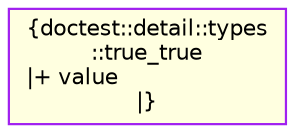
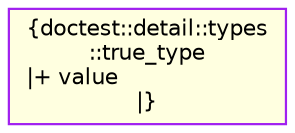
(147, 66) -> (147, 66)
